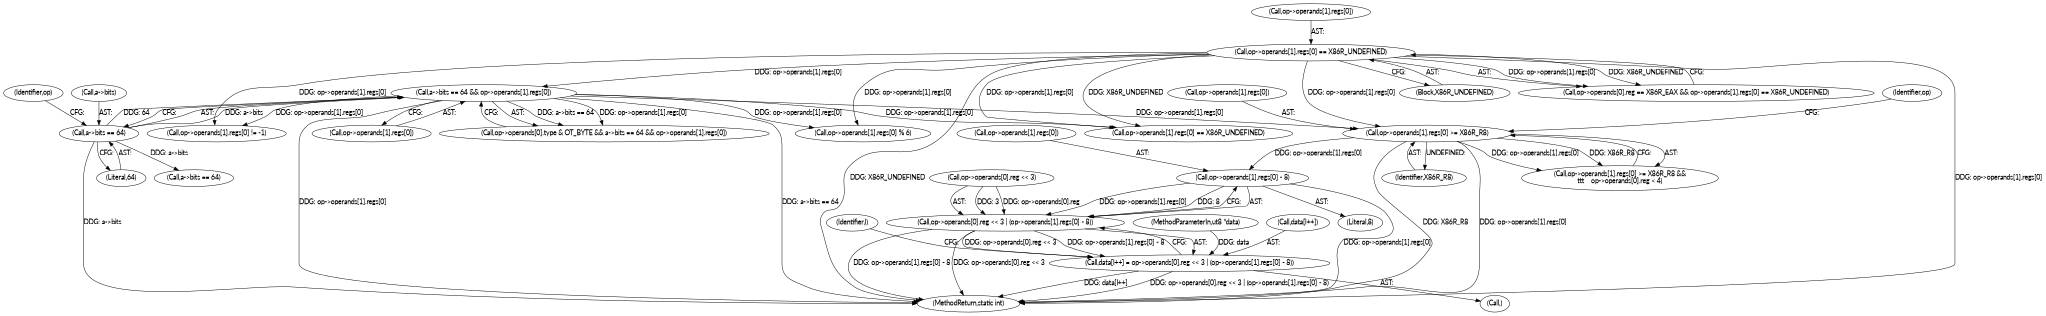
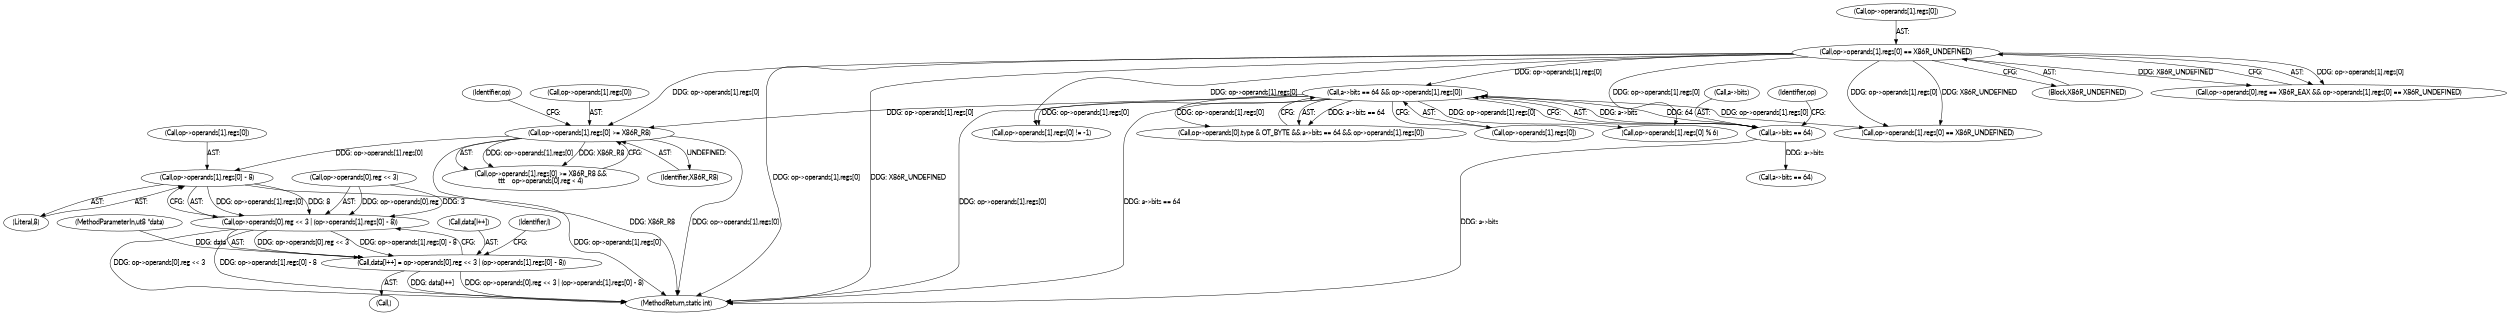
(121, 178) -> none
none -> (111, 205)
